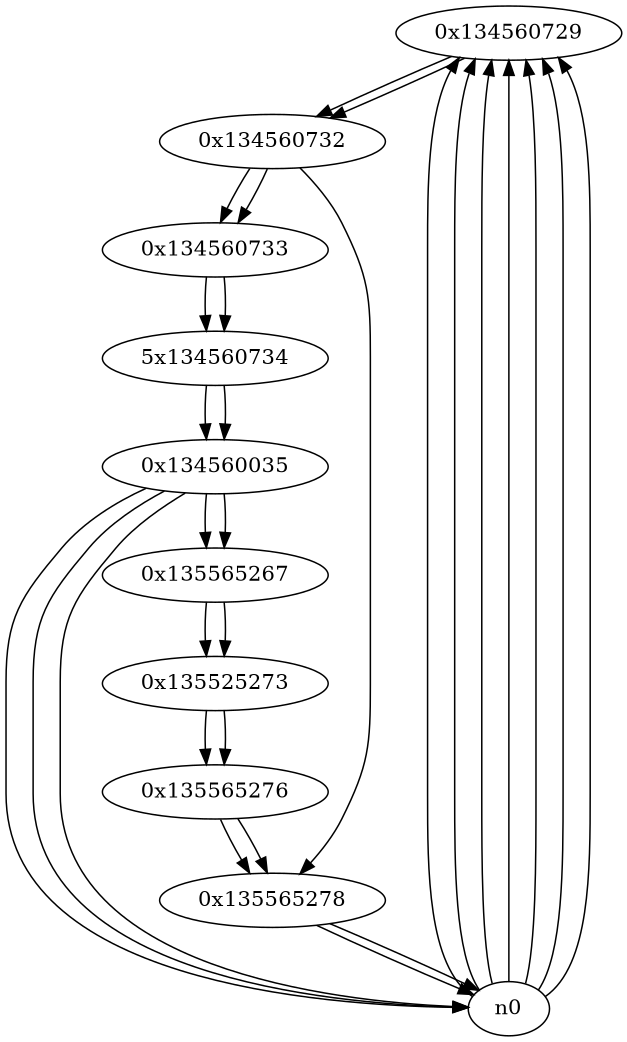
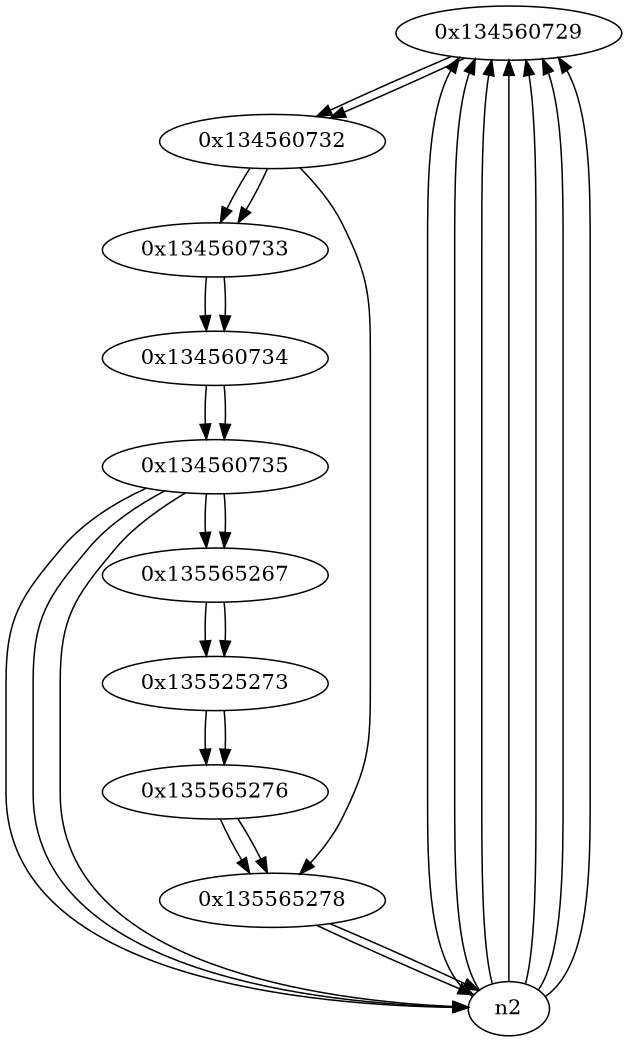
(215, 358) -> (215, 358)
(215, 467) -> (215, 467)
(509, 1009) -> (509, 1009)
